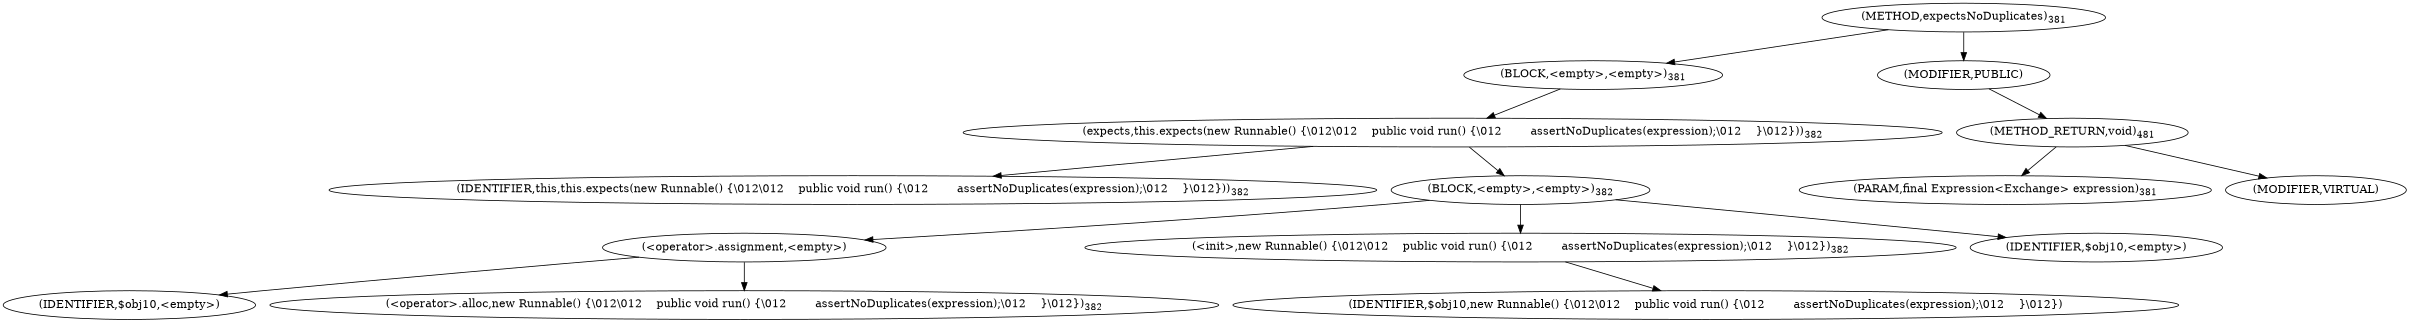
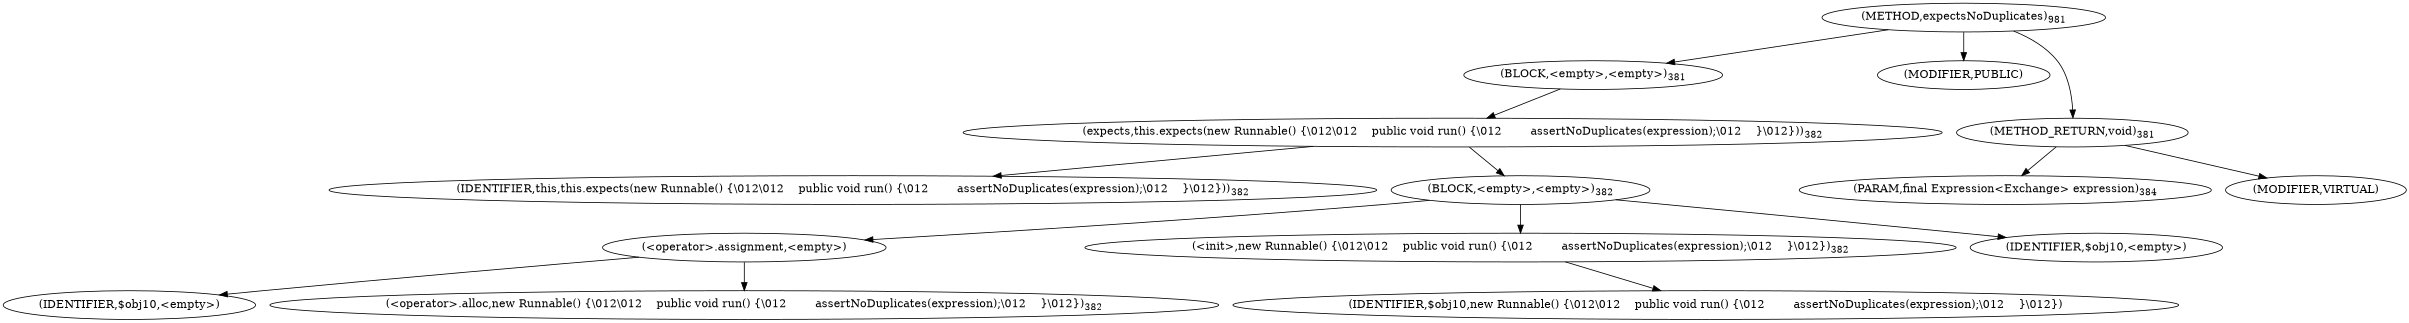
(2057, 16) -> (2057, 16)
(2014, 102) -> (2057, 60)
(2146, 131) -> (2146, 131)
(2148, 189) -> (2148, 189)
